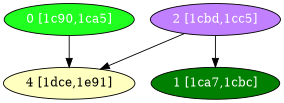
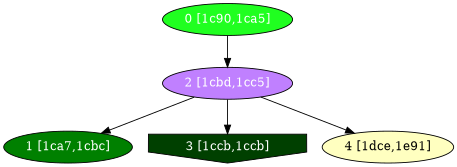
(69, 47) -> (228, 47)
none -> (228, 147)
